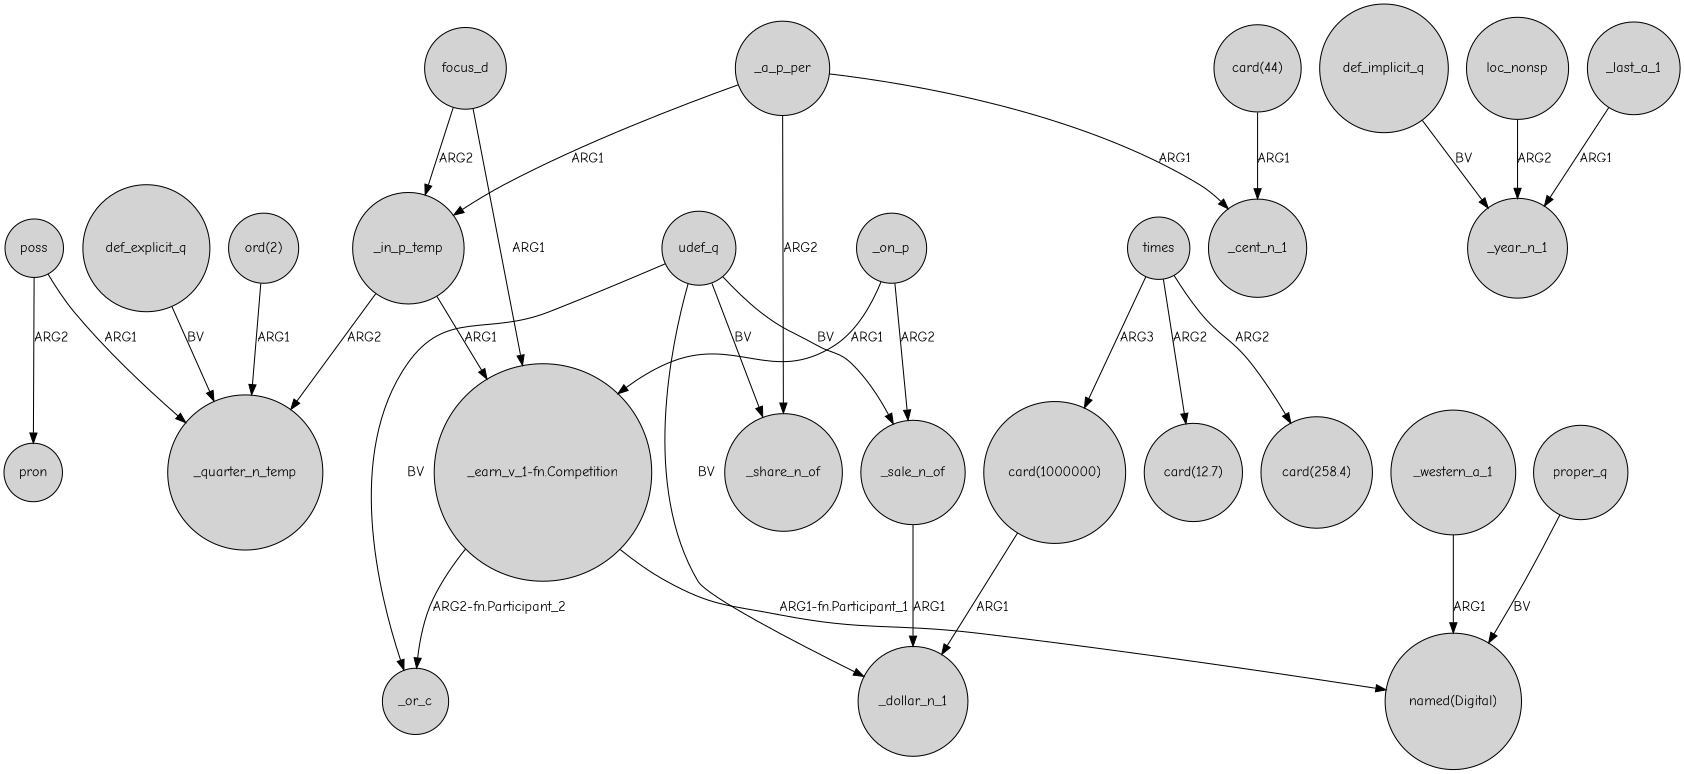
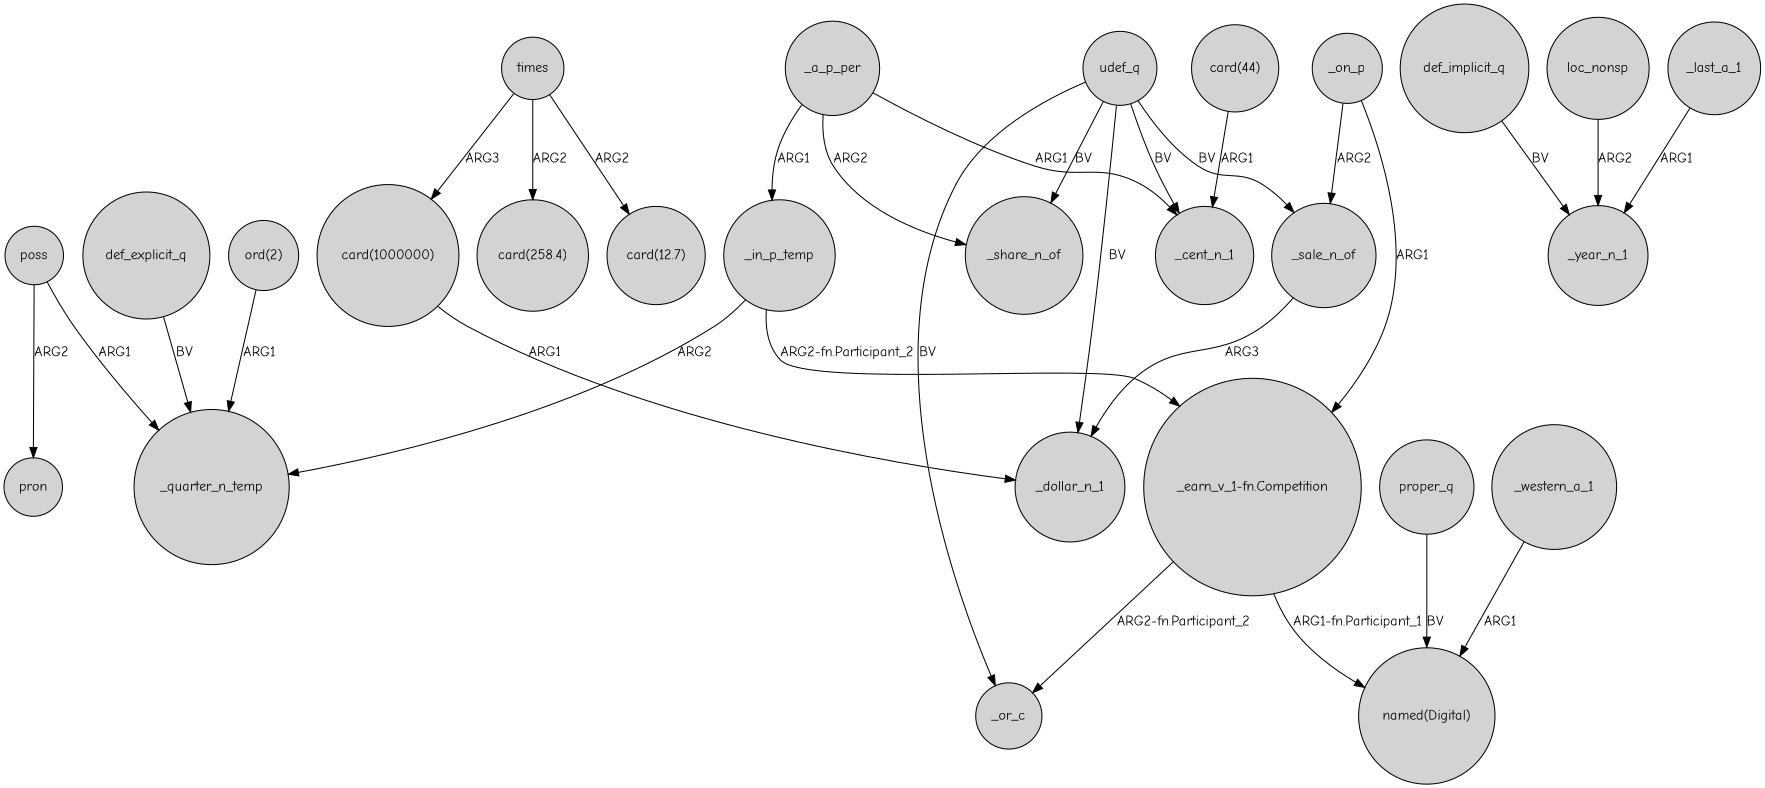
(465, 68) -> none
none -> (1150, 155)
(481, 338) -> (847, 352)
(929, 607) -> (1242, 352)
